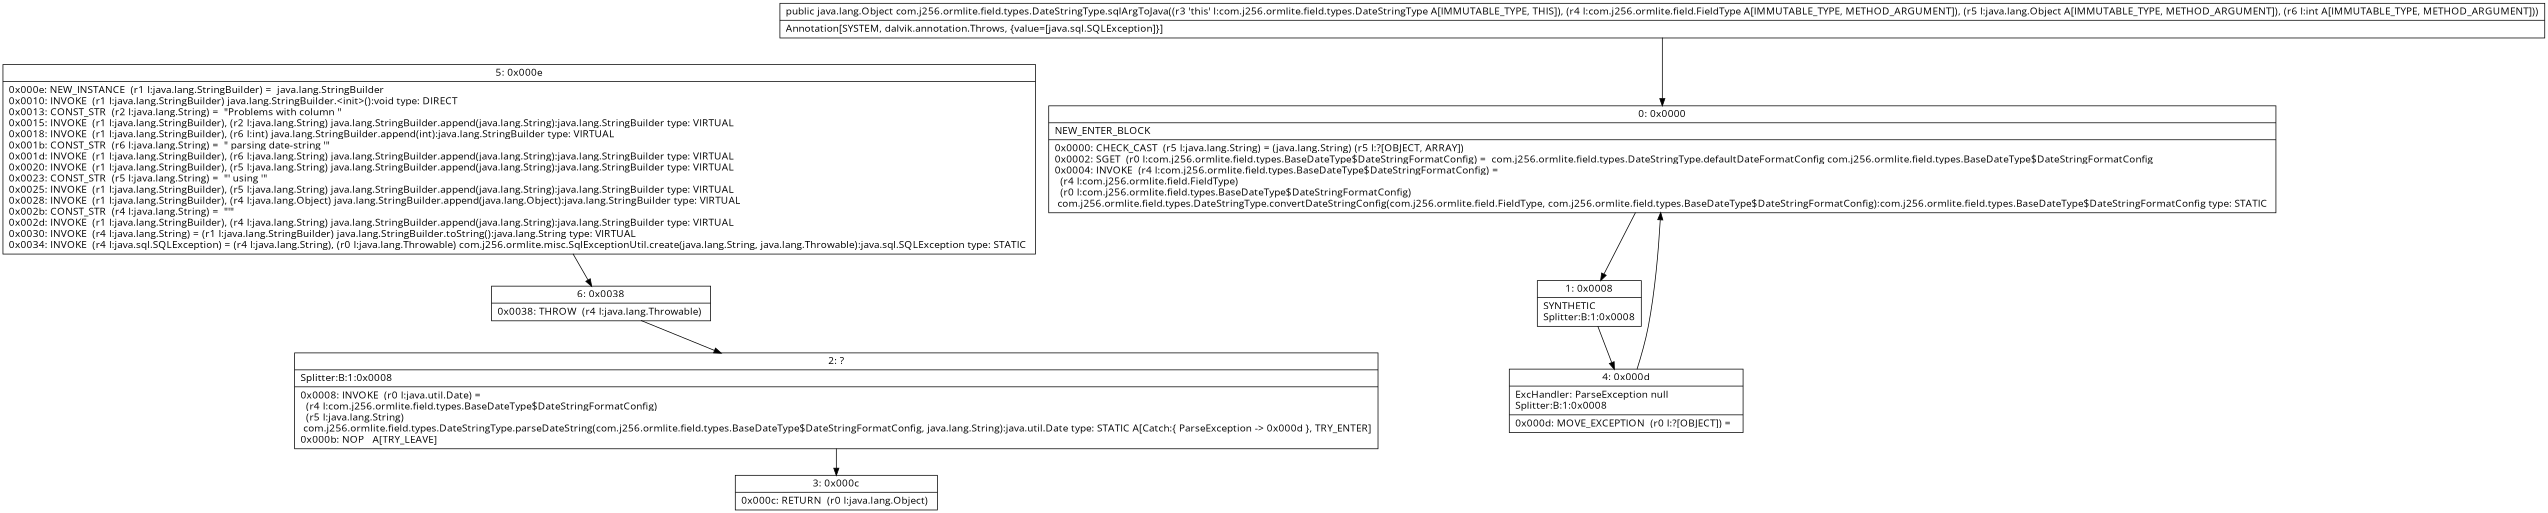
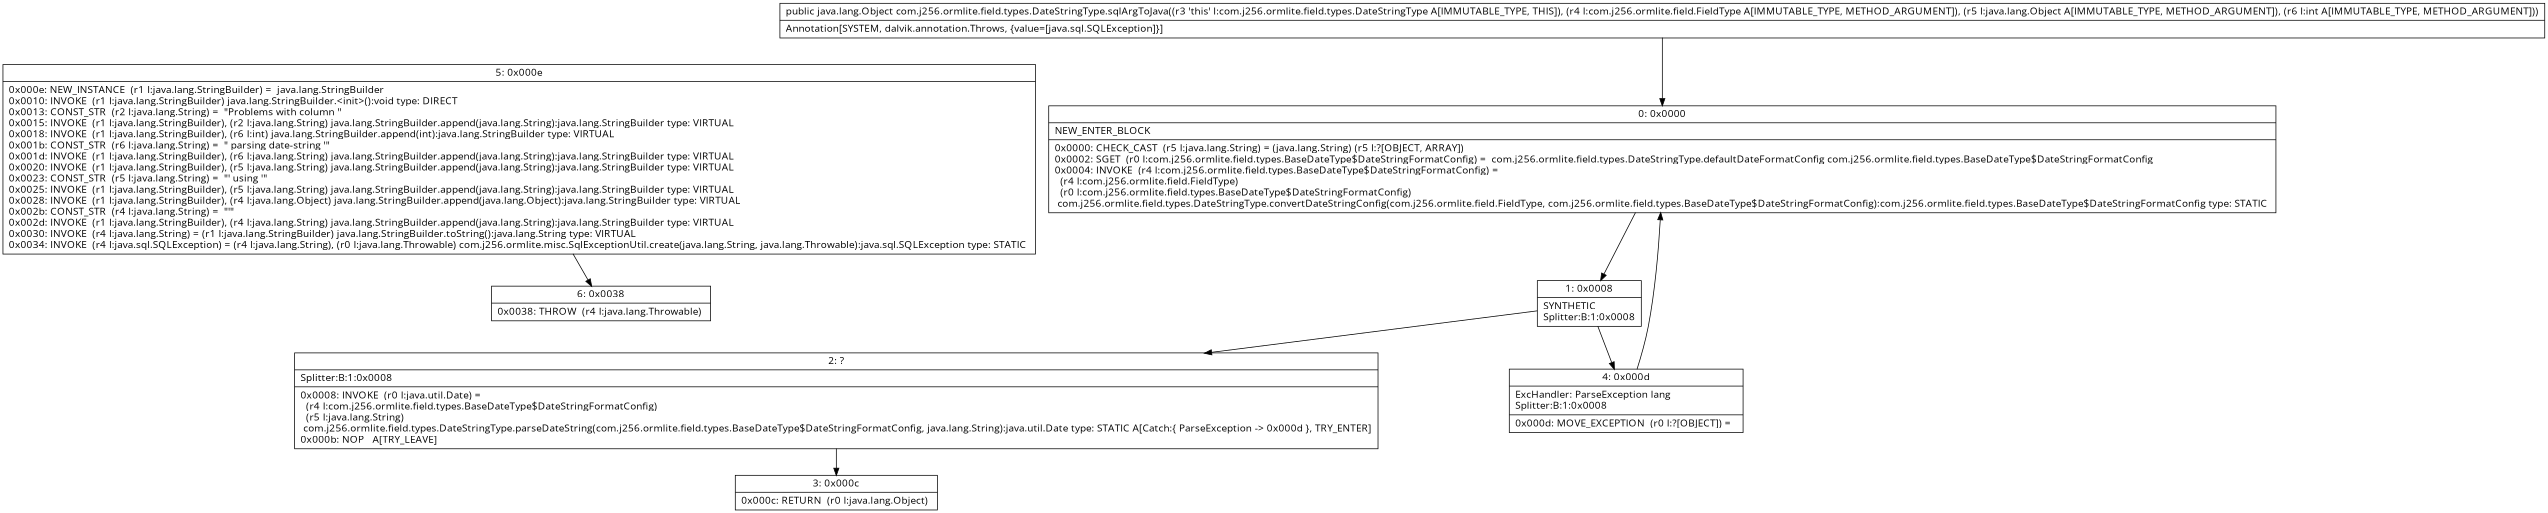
(678, 335) -> (1374, 332)
(1592, 395) -> (1593, 395)
